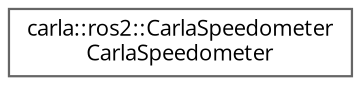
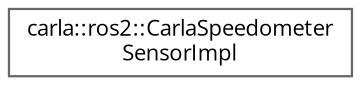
(180, 43) -> (180, 43)
